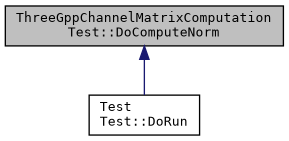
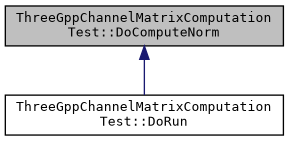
(144, 115) -> (144, 115)
